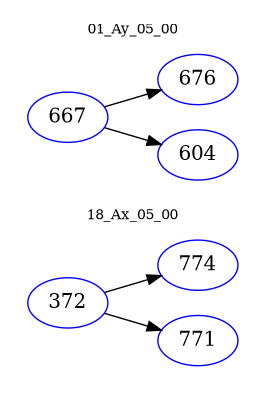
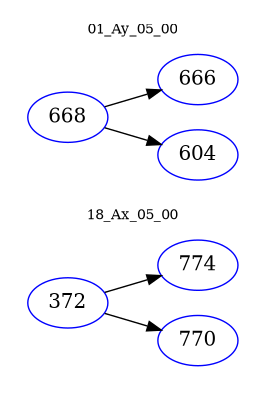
(198, 80) -> (198, 80)
(68, 117) -> (68, 117)
(198, 341) -> (198, 341)
